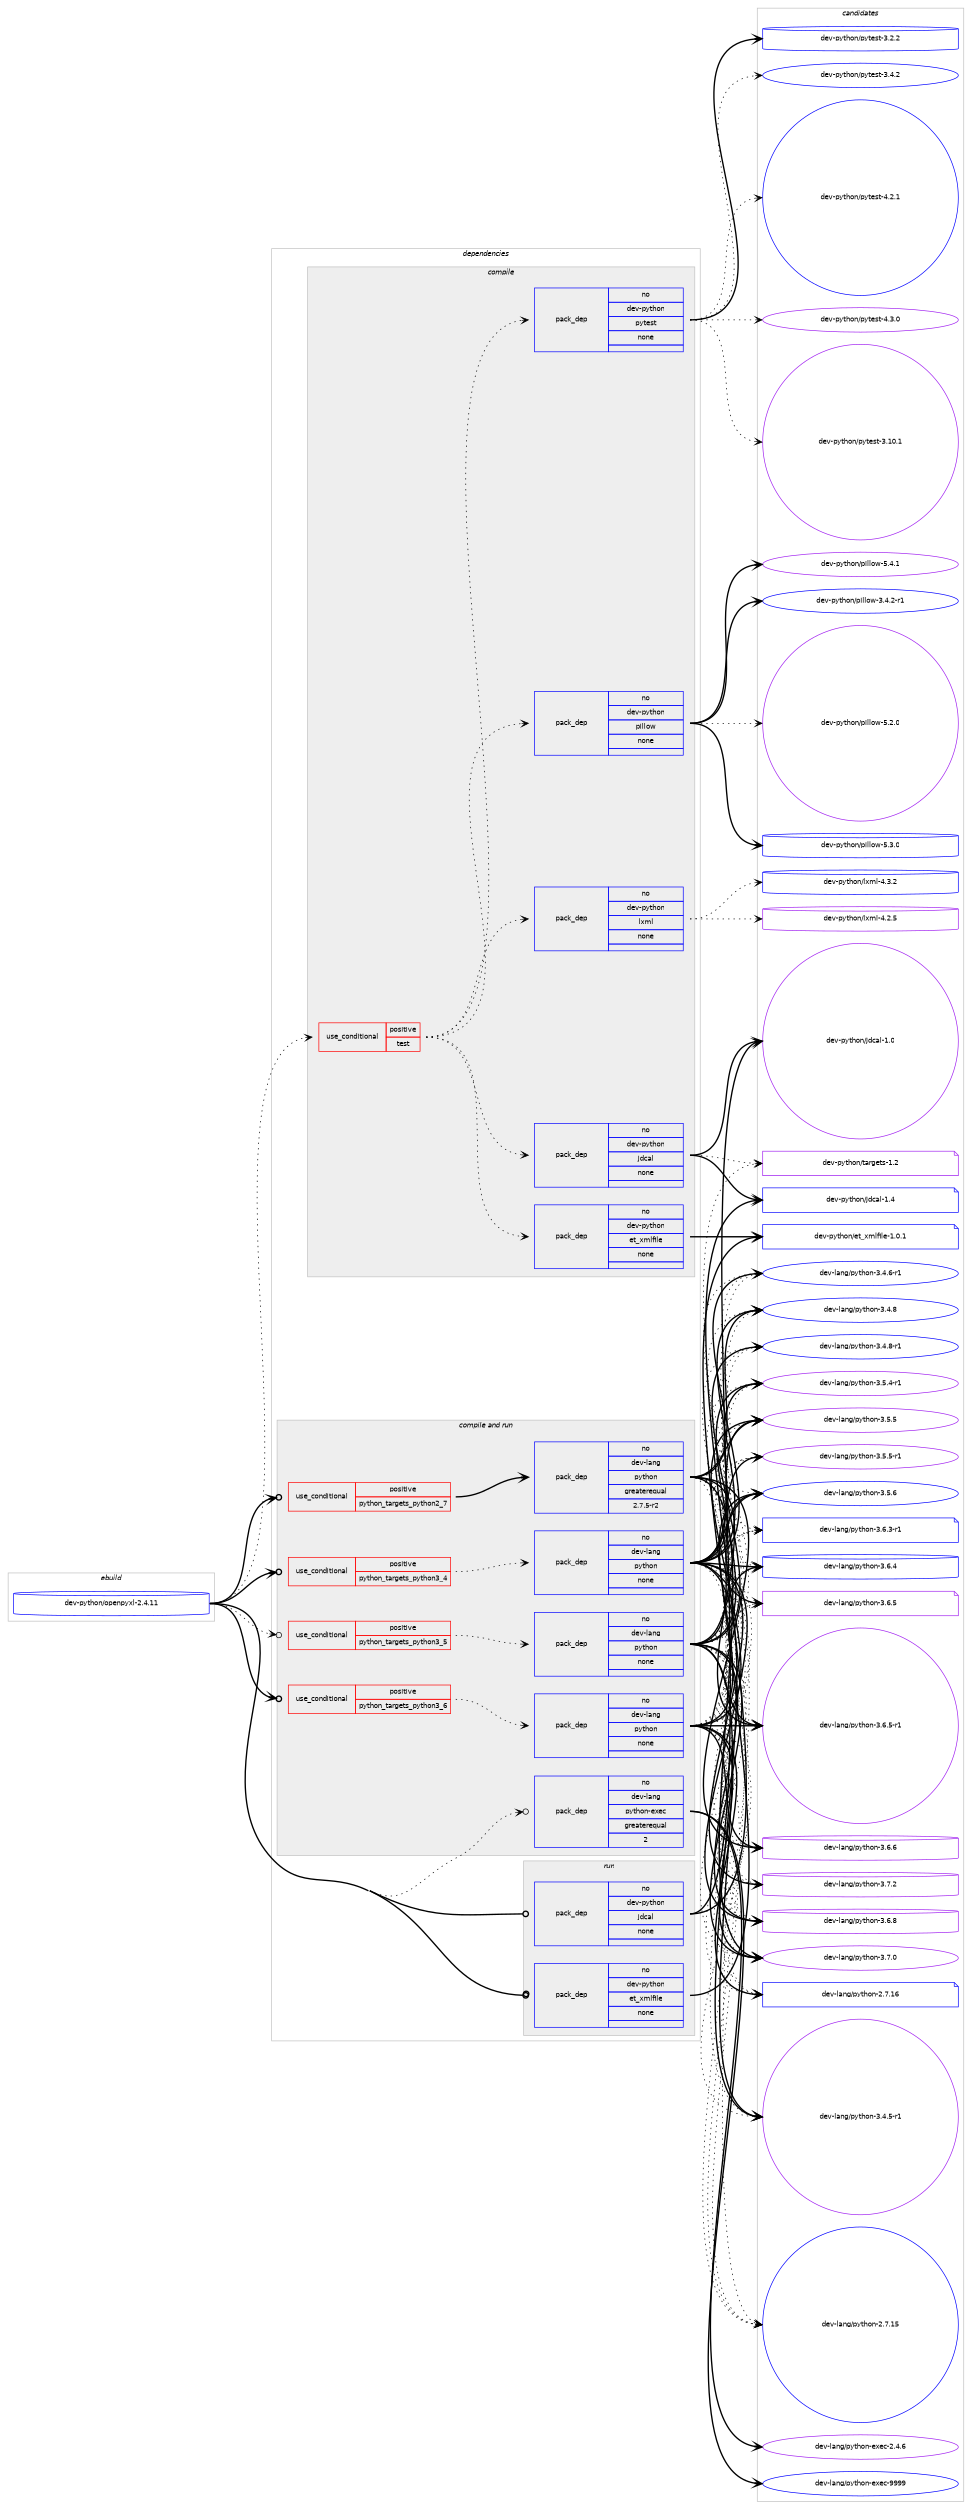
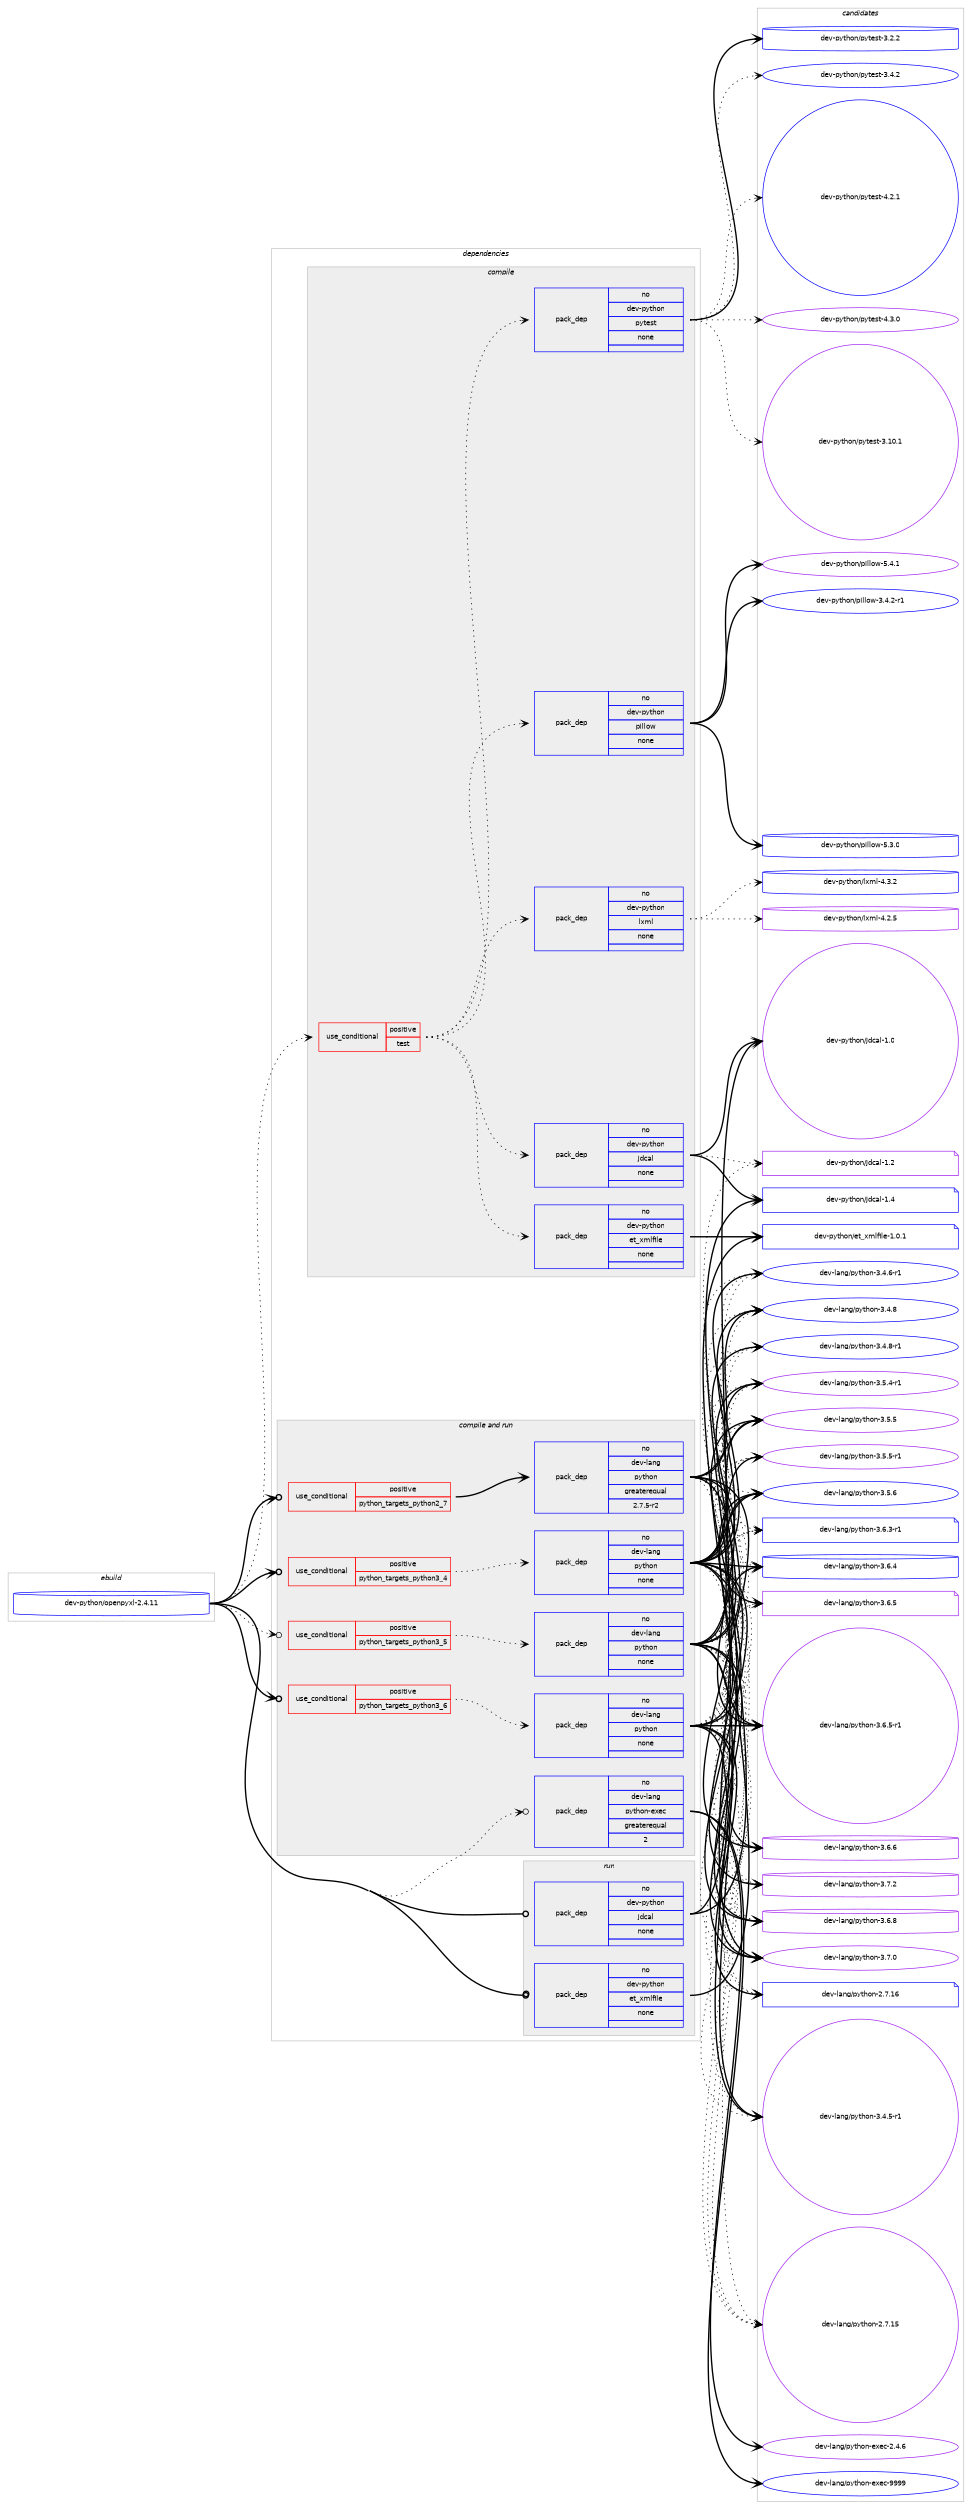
(861, 723) -> none
(861, 1163) -> (861, 1163)
(861, 2325) -> (861, 2325)
